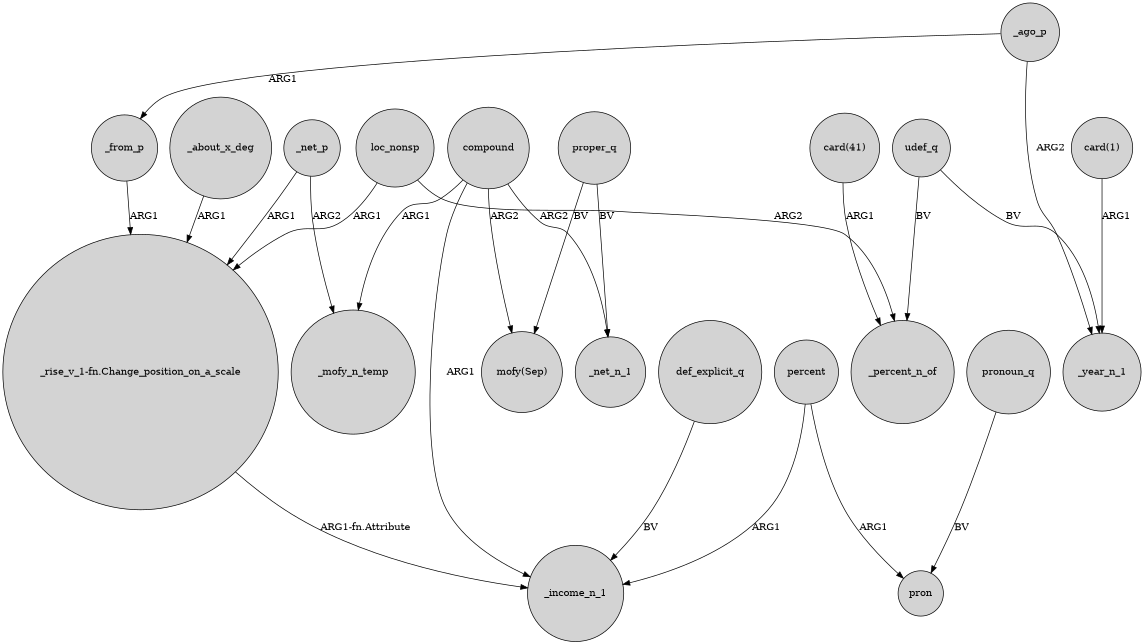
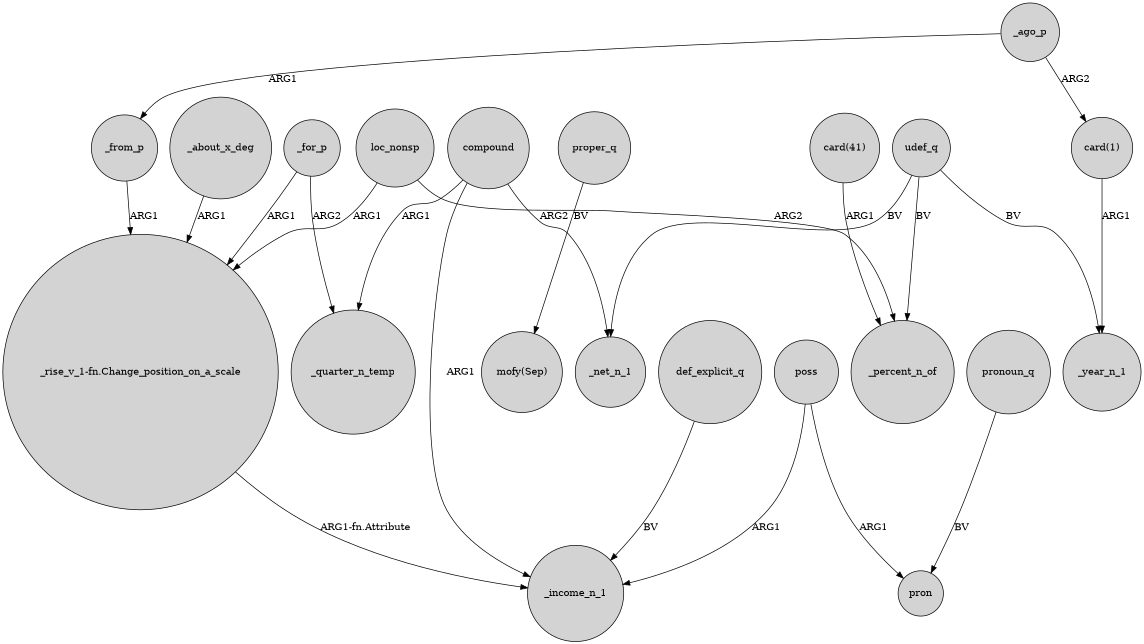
(312, 148) -> (312, 148)
(1037, 200) -> (1064, 87)
(602, 257) -> (740, 224)
(496, 258) -> none
(353, 372) -> (353, 372)
(806, 372) -> (806, 372)
